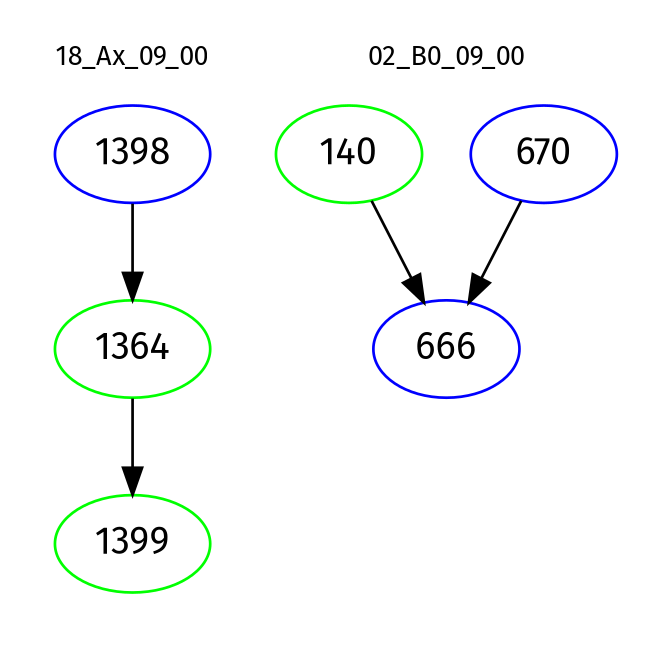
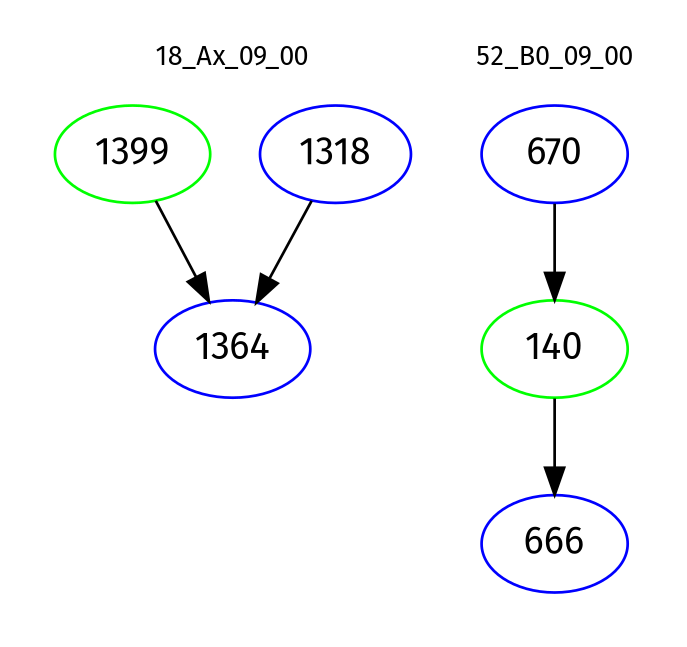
(446, 58) -> (555, 58)
(133, 154) -> (335, 154)
(501, 239) -> (555, 238)
(133, 349) -> (233, 349)
(133, 433) -> (176, 239)
